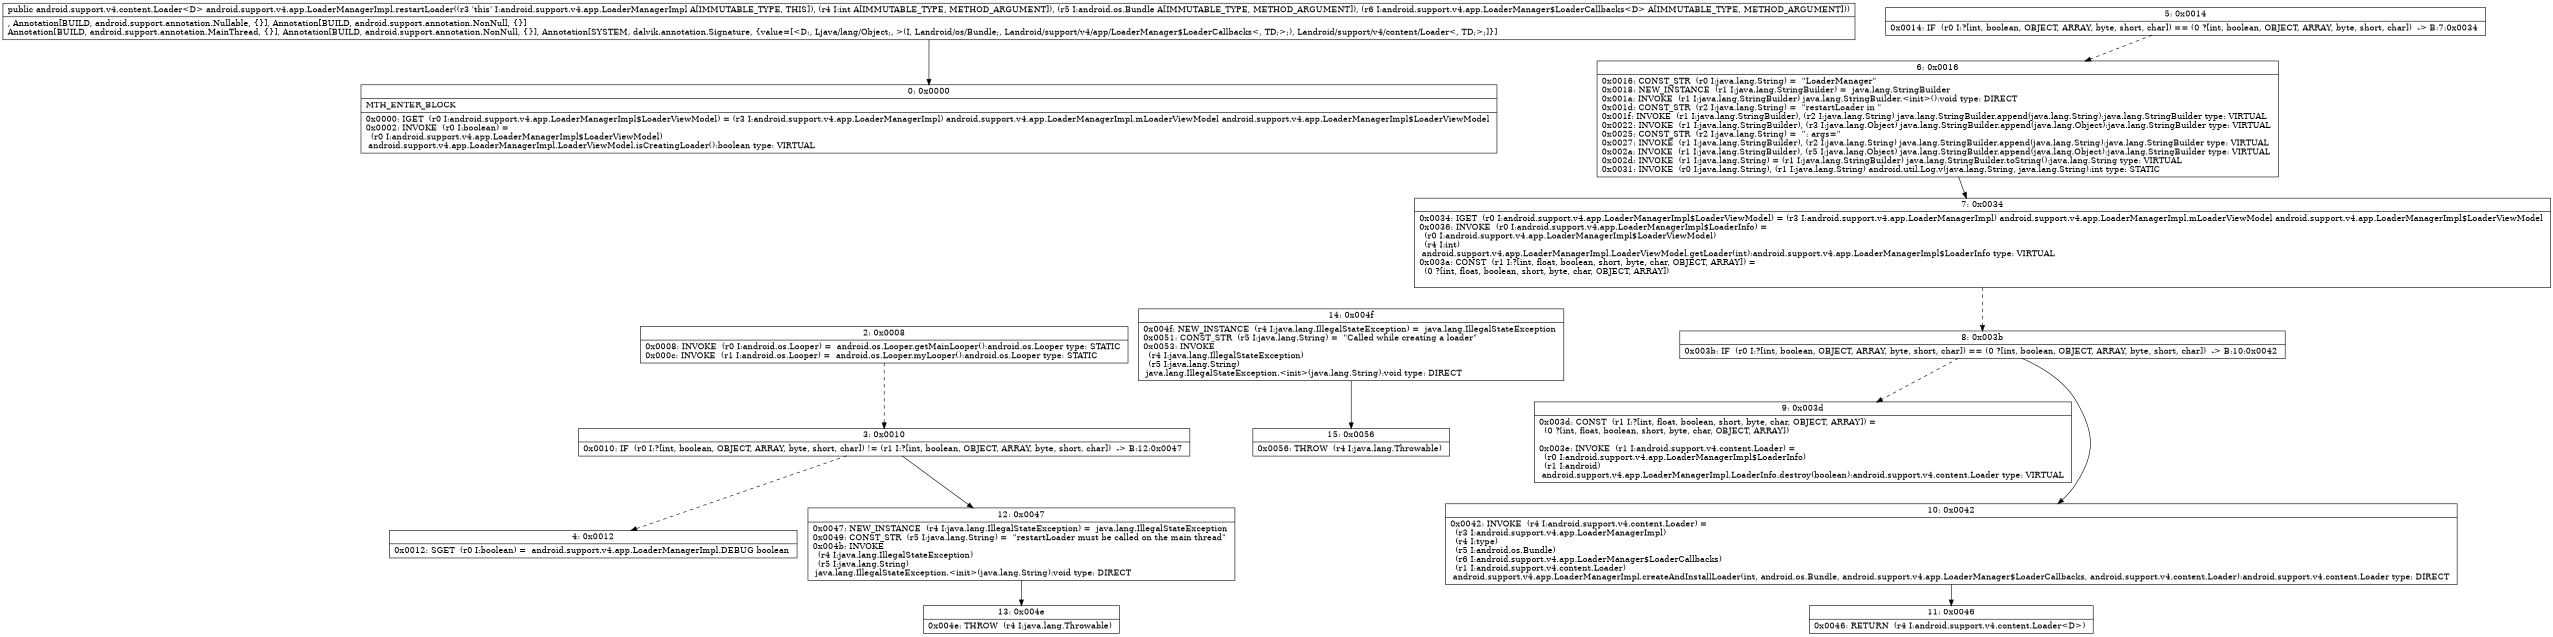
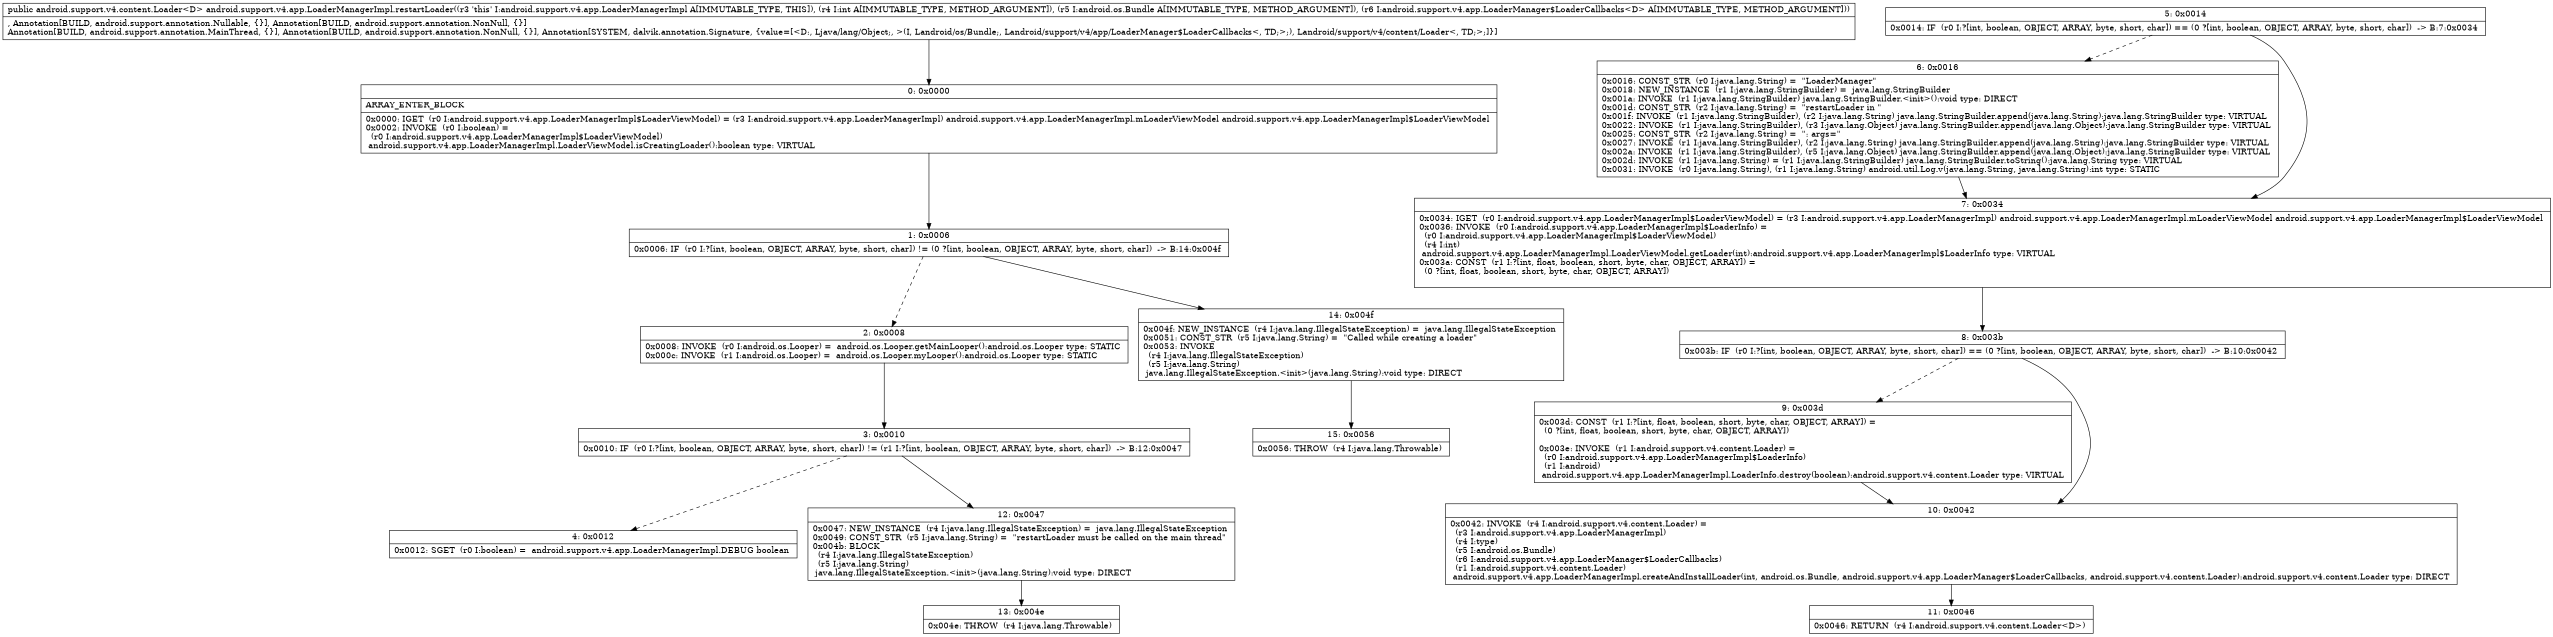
(411, 105) -> (415, 105)
none -> (2306, 114)
none -> (929, 243)
(1982, 306) -> (1982, 306)
(884, 393) -> (884, 393)
none -> (1875, 491)
(851, 546) -> (849, 546)
